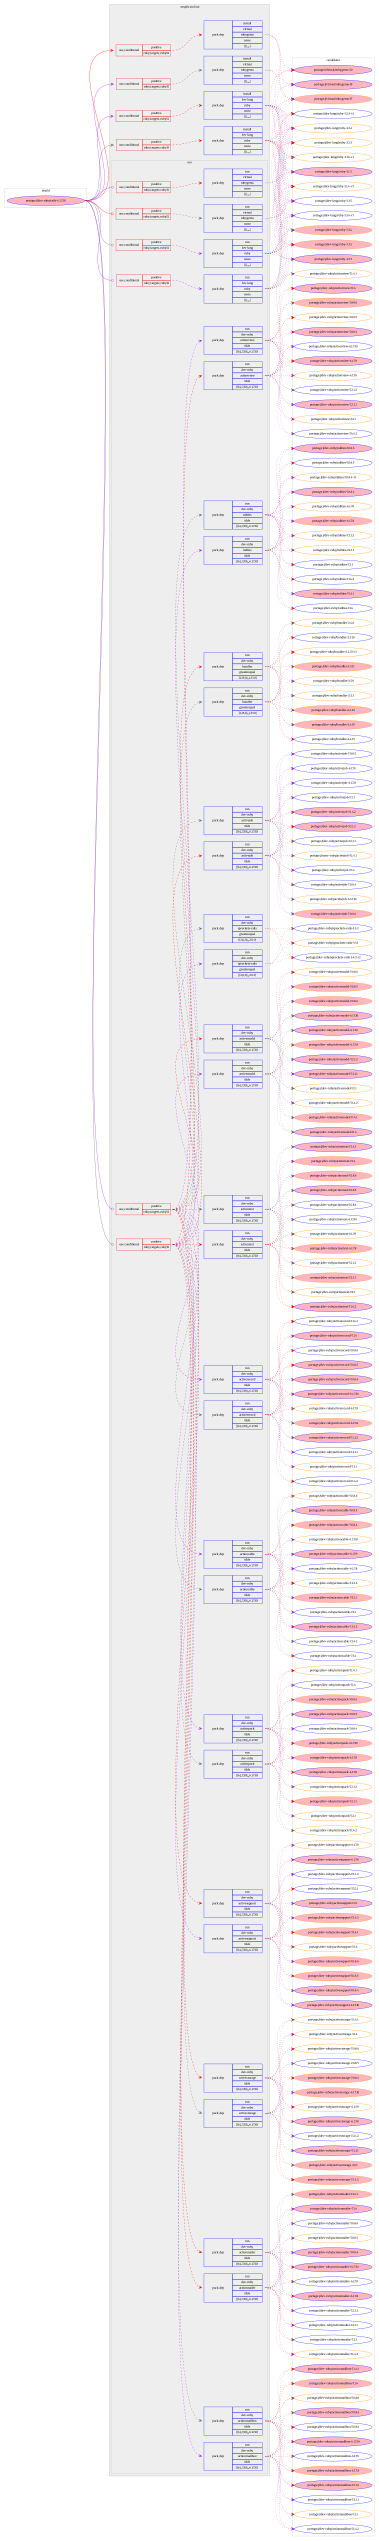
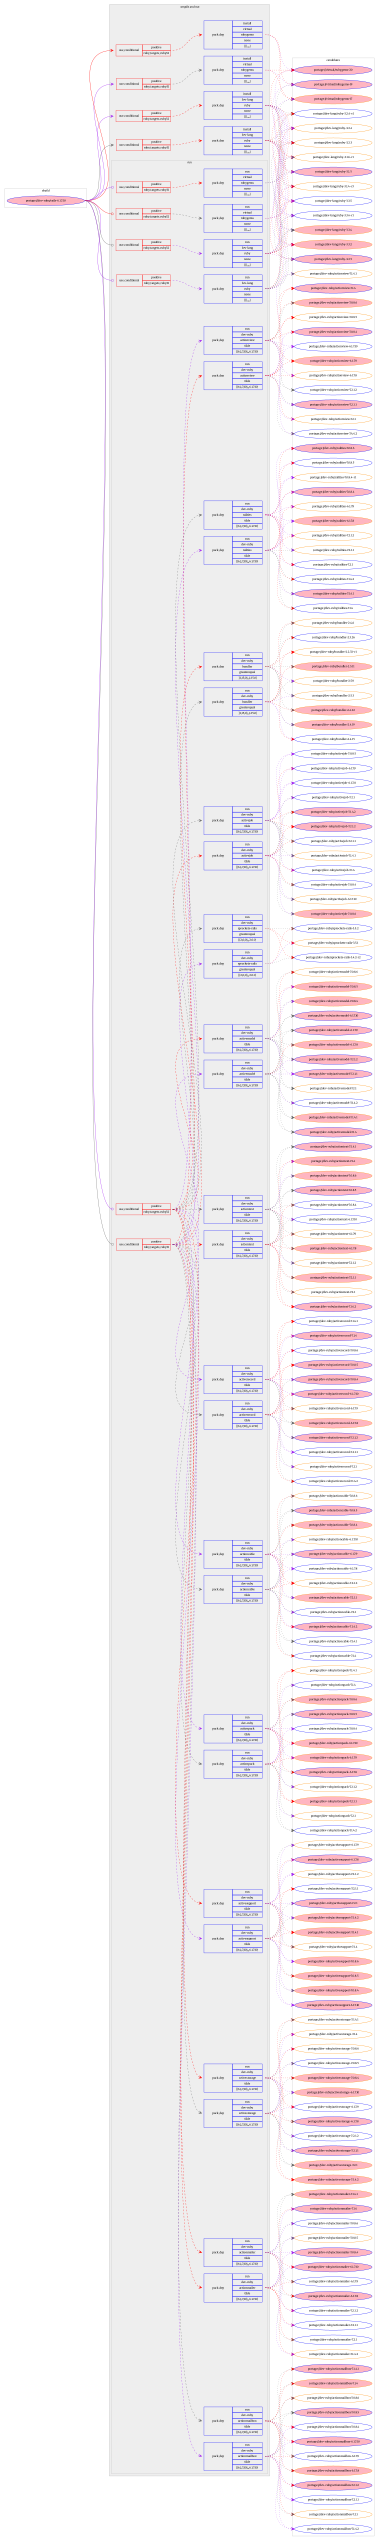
(333, 361) -> (333, 361)
(333, 856) -> (333, 856)
(333, 1103) -> (333, 1103)
(333, 1831) -> (333, 1831)
(333, 1874) -> (333, 1874)
(333, 1991) -> (333, 1991)
(333, 2107) -> (333, 2107)
